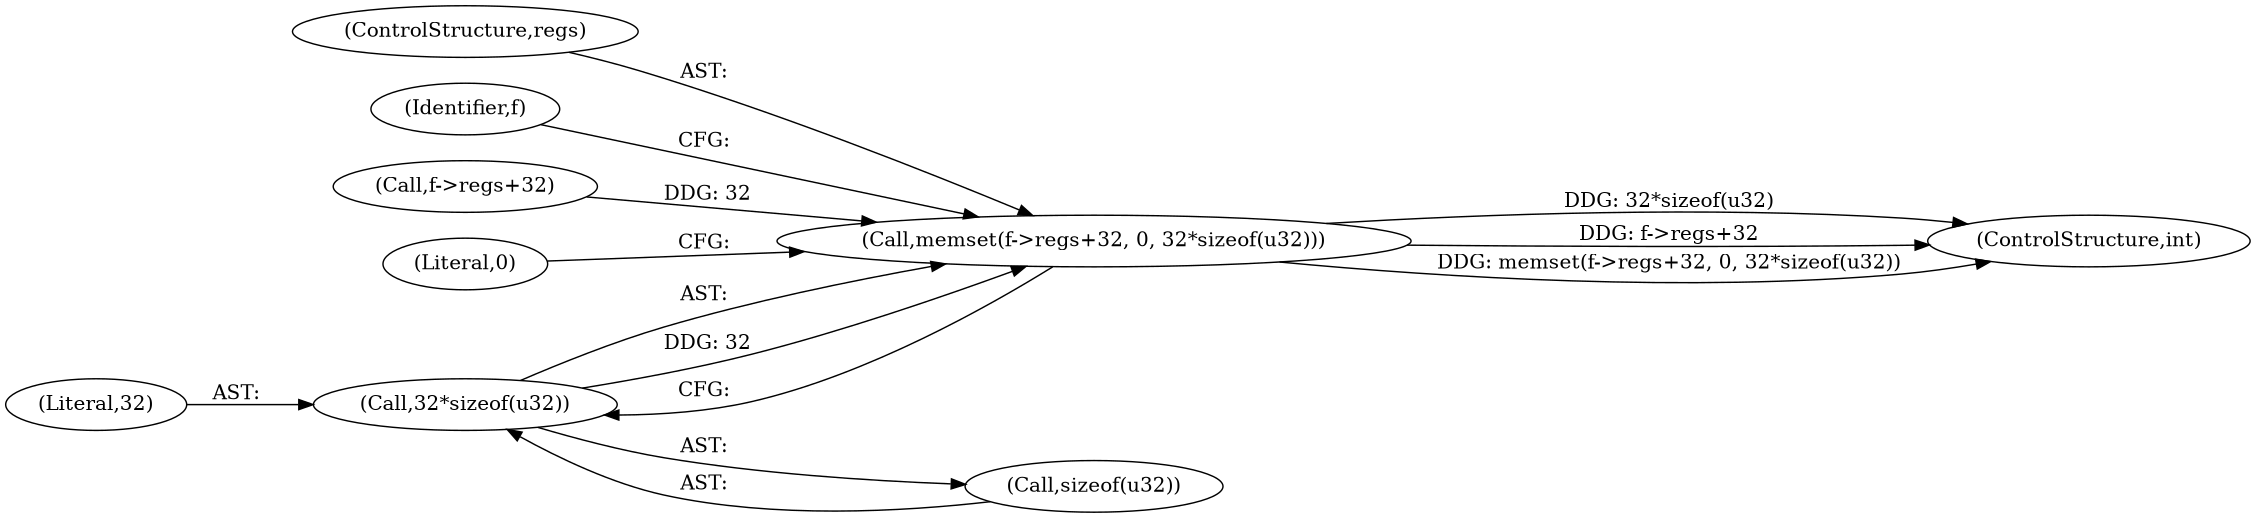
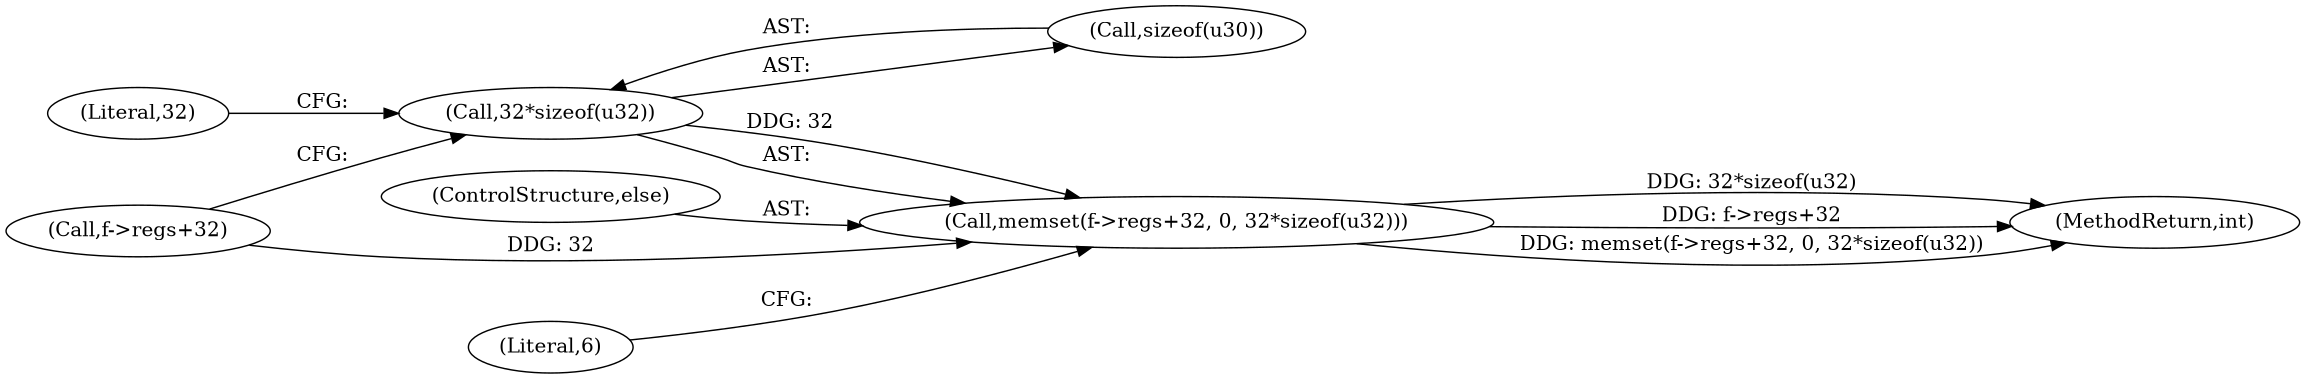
(465, 32) -> (551, 197)
(465, 109) -> none
(2089, 241) -> (2155, 222)
(465, 264) -> (551, 347)
(846, 372) -> (330, 173)
(240, 394) -> (326, 103)
(1094, 486) -> (1177, 32)
